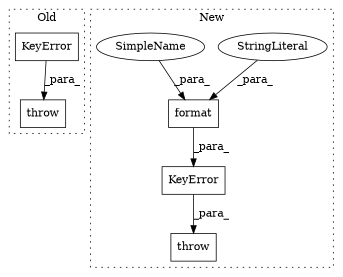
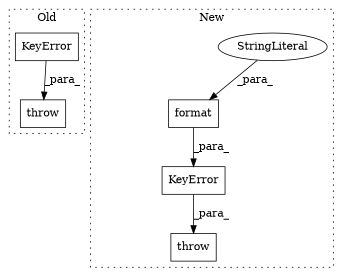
(151, 47) -> none
